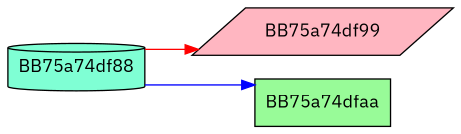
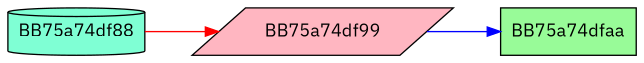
(193, 85) -> (457, 32)
